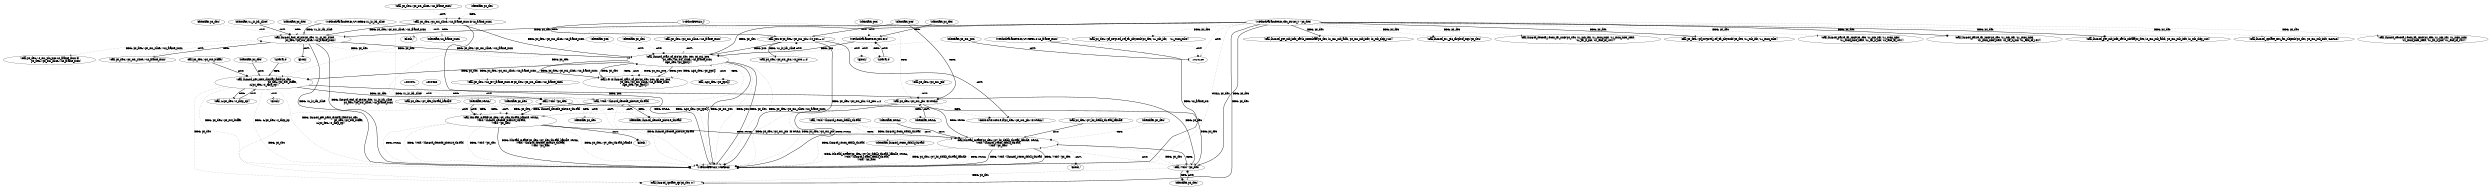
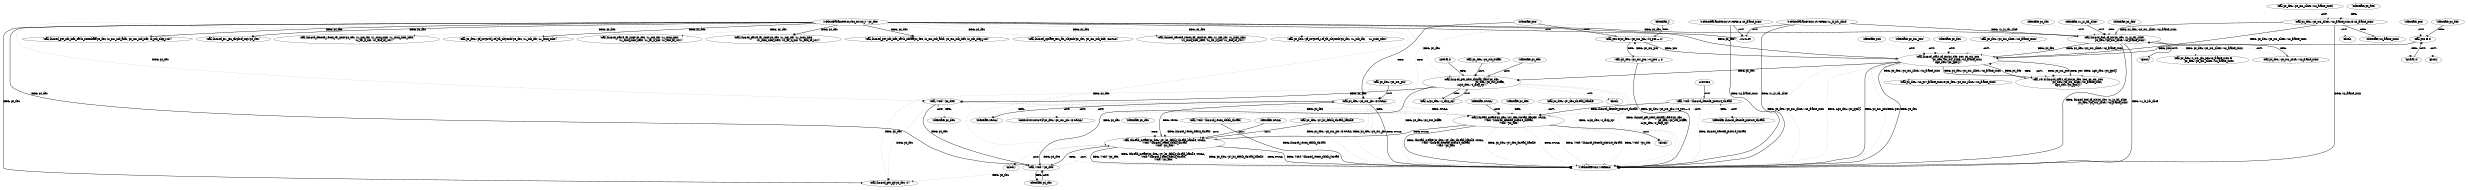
(693, 22) -> (1662, 22)
(442, 29) -> (2358, 30)
(1220, 30) -> (1333, 27)
(1371, 30) -> (533, 26)
(869, 39) -> (2423, 39)
(1125, 44) -> (1737, 30)
(782, 49) -> (1631, 49)
(799, 49) -> (1647, 49)
(1080, 54) -> (1766, 26)
(915, 73) -> none
(410, 82) -> none
(714, 82) -> none
(923, 91) -> (1386, 93)
(615, 94) -> (2348, 94)
(1221, 94) -> (1101, 94)
(482, 95) -> (1704, 91)
(1196, 102) -> (1744, 94)
(579, 103) -> (1774, 142)
(958, 109) -> (1083, 109)
(638, 111) -> (1721, 111)
(788, 112) -> (1689, 117)
(900, 143) -> none
(815, 160) -> (1354, 163)
(672, 183) -> (890, 183)
